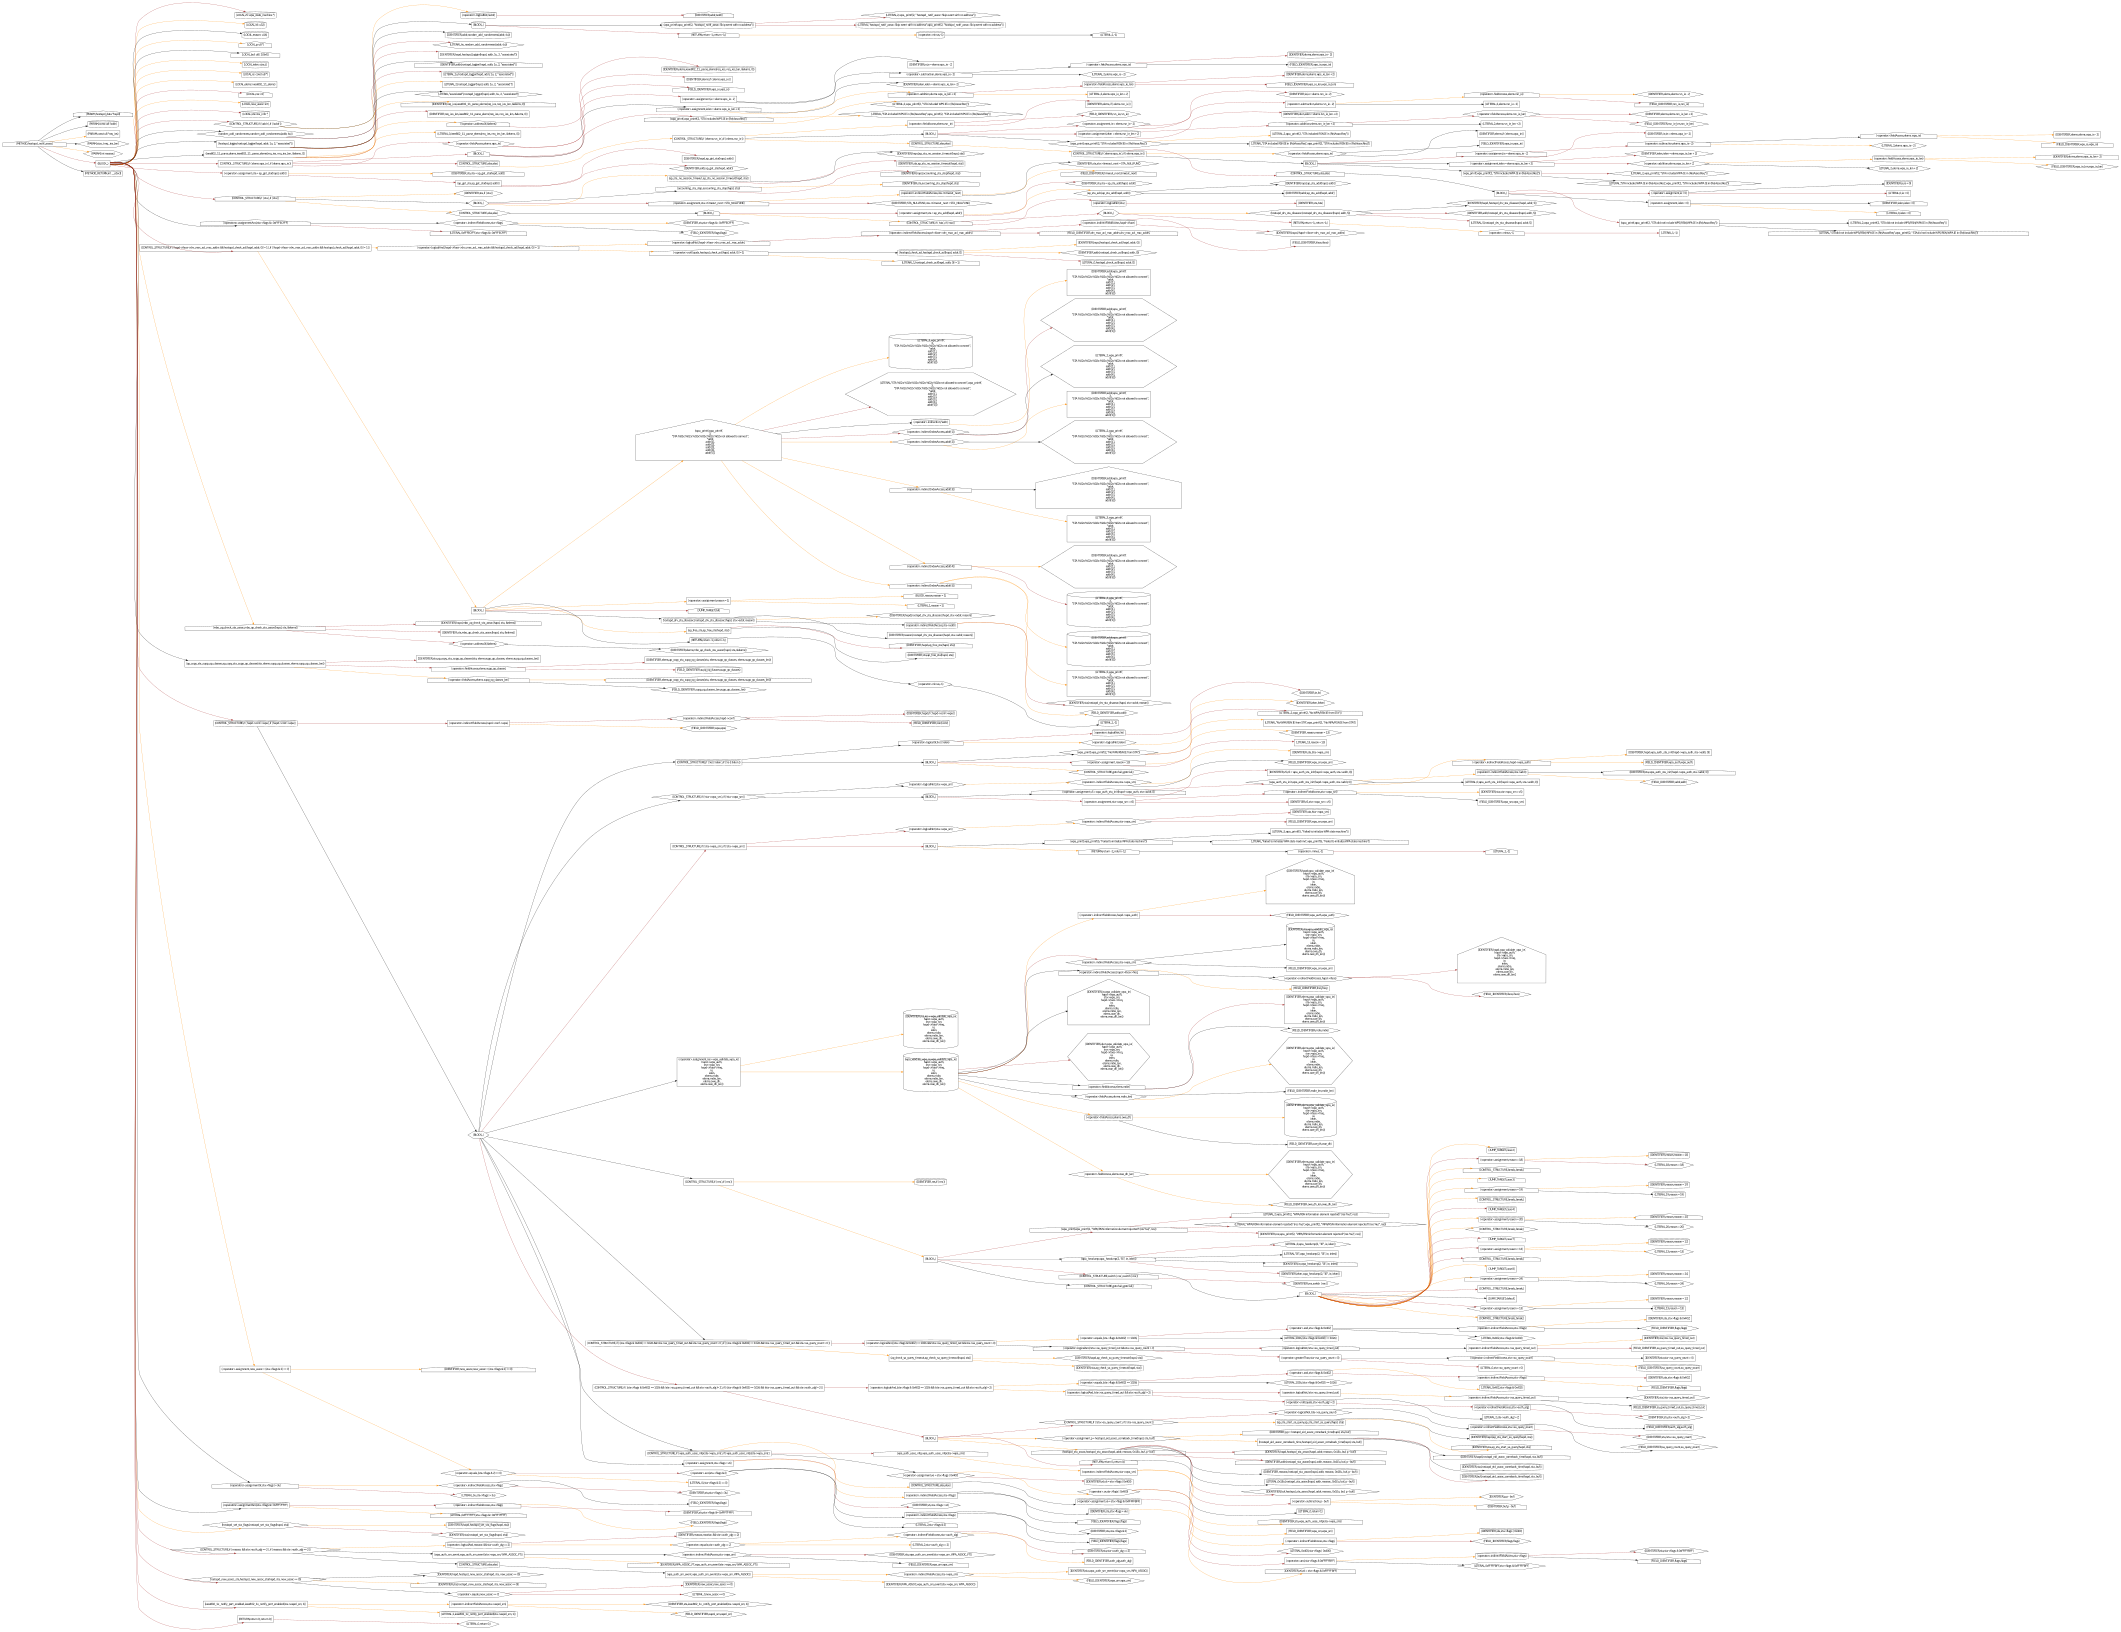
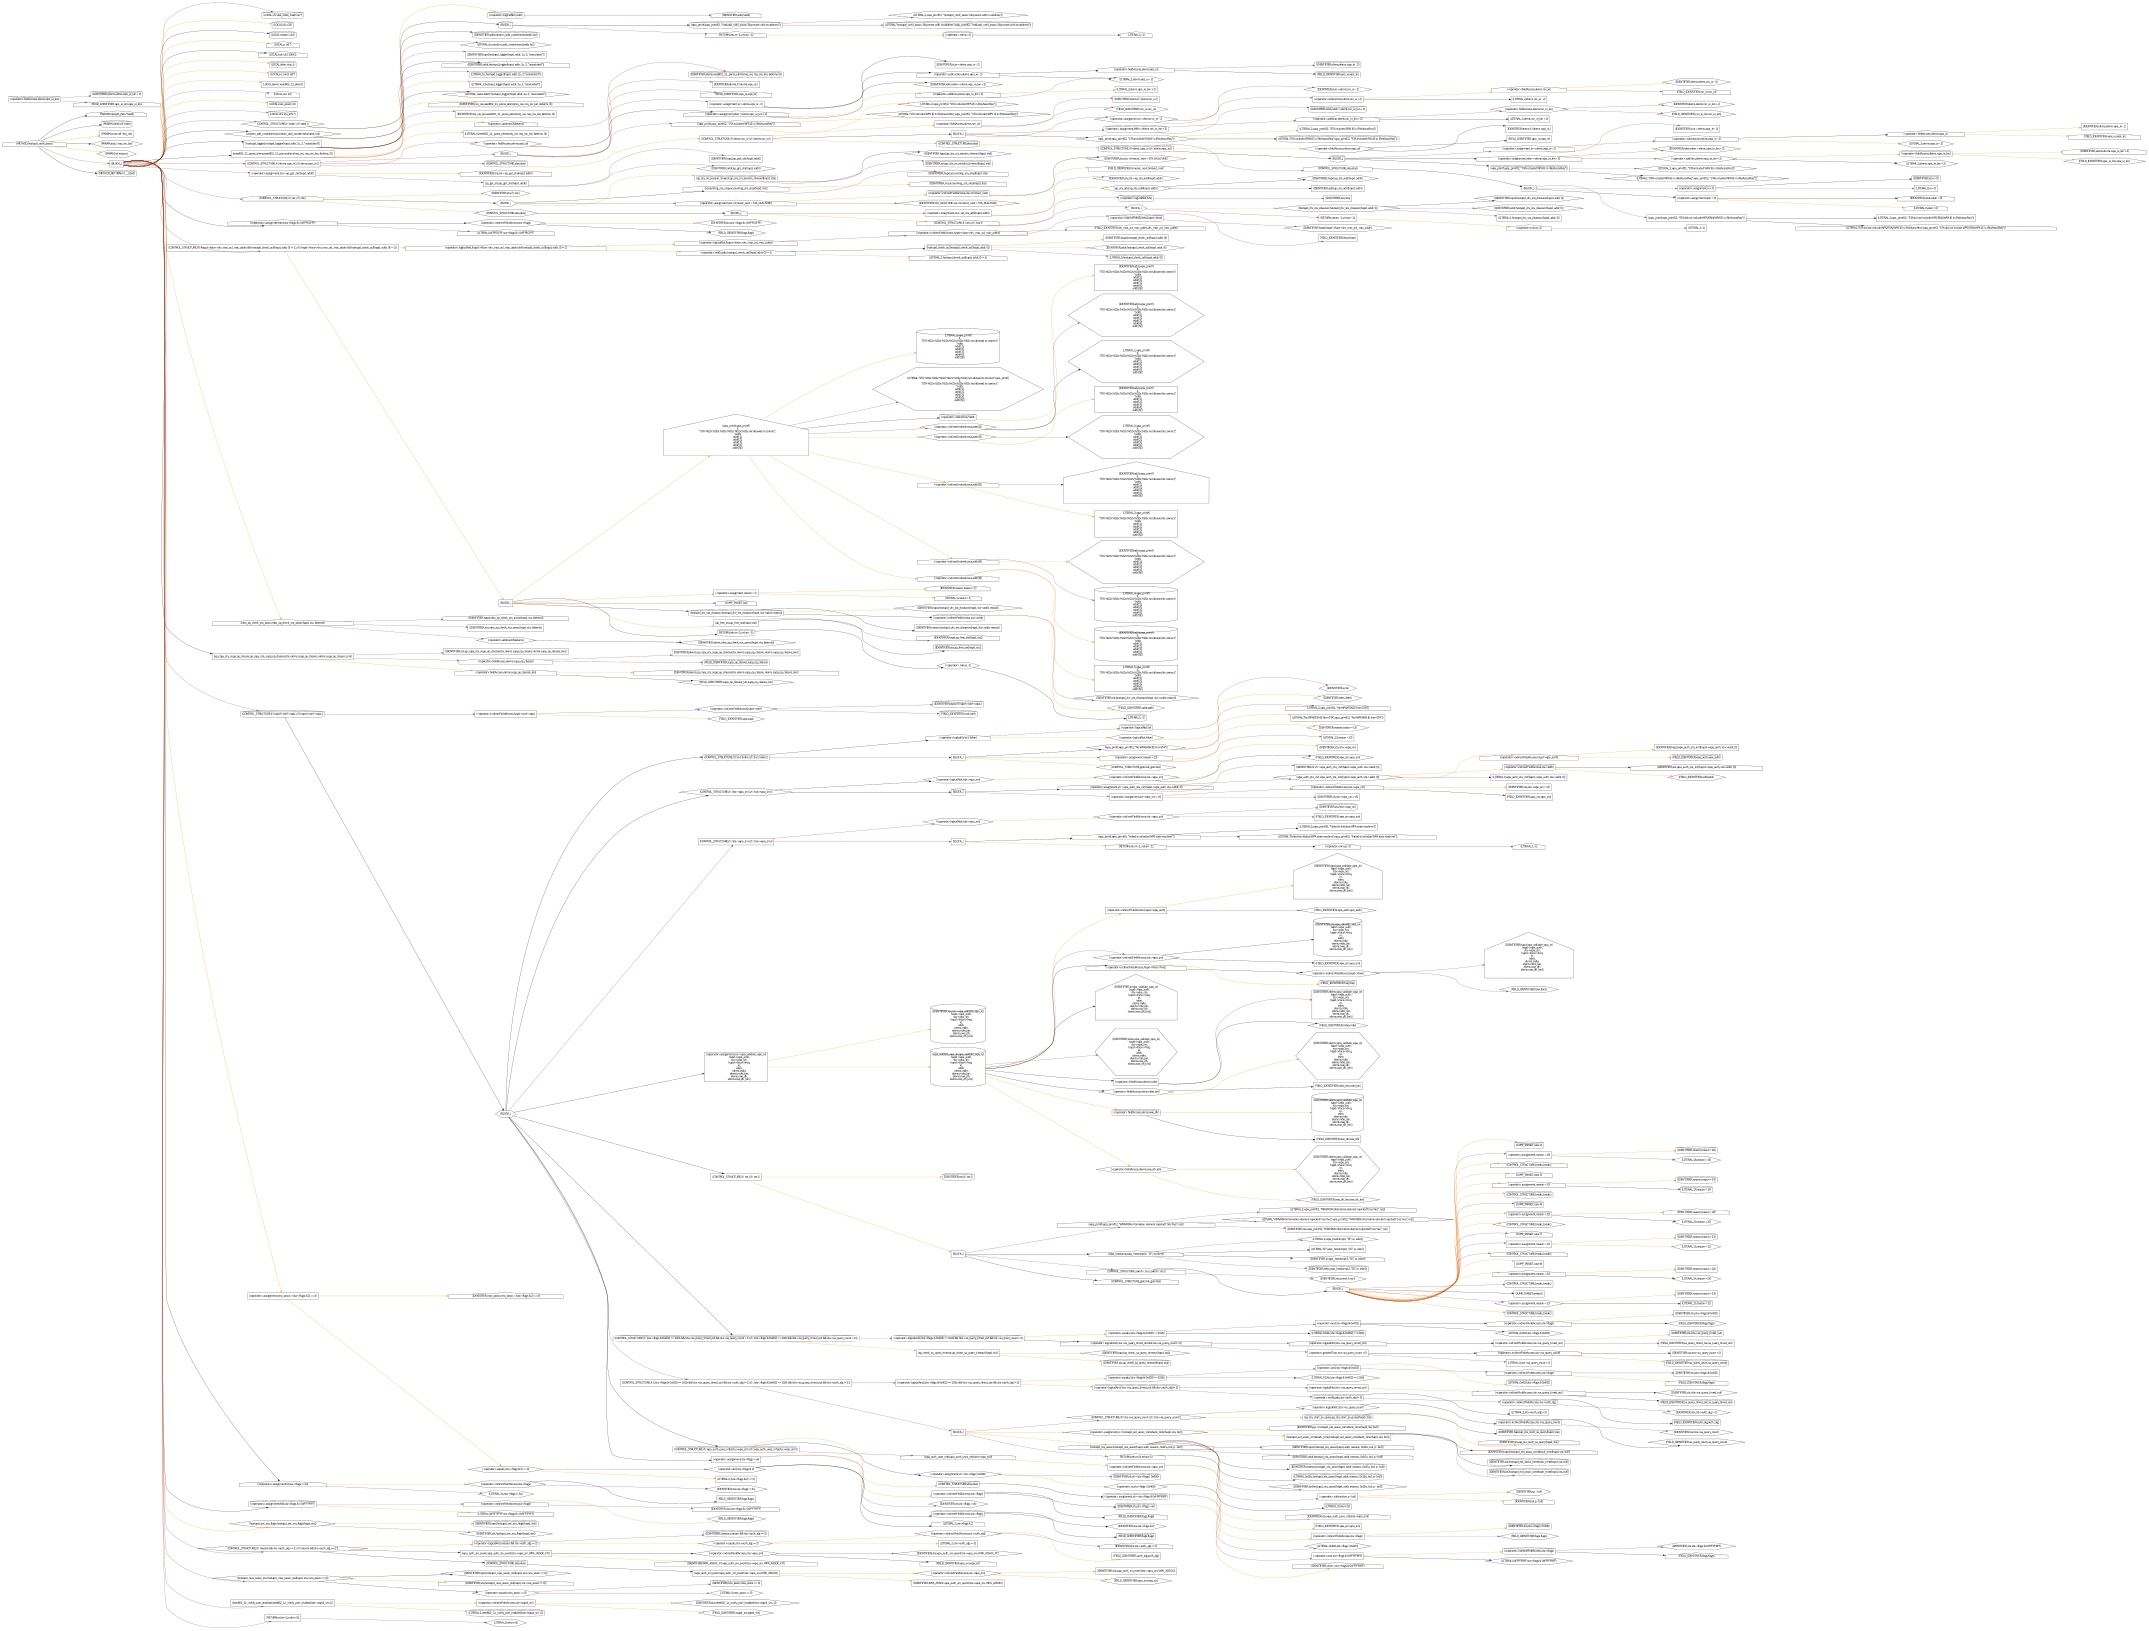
(1021, 90) -> (1051, 89)
(931, 596) -> (958, 588)
(1109, 1087) -> (1136, 1082)
